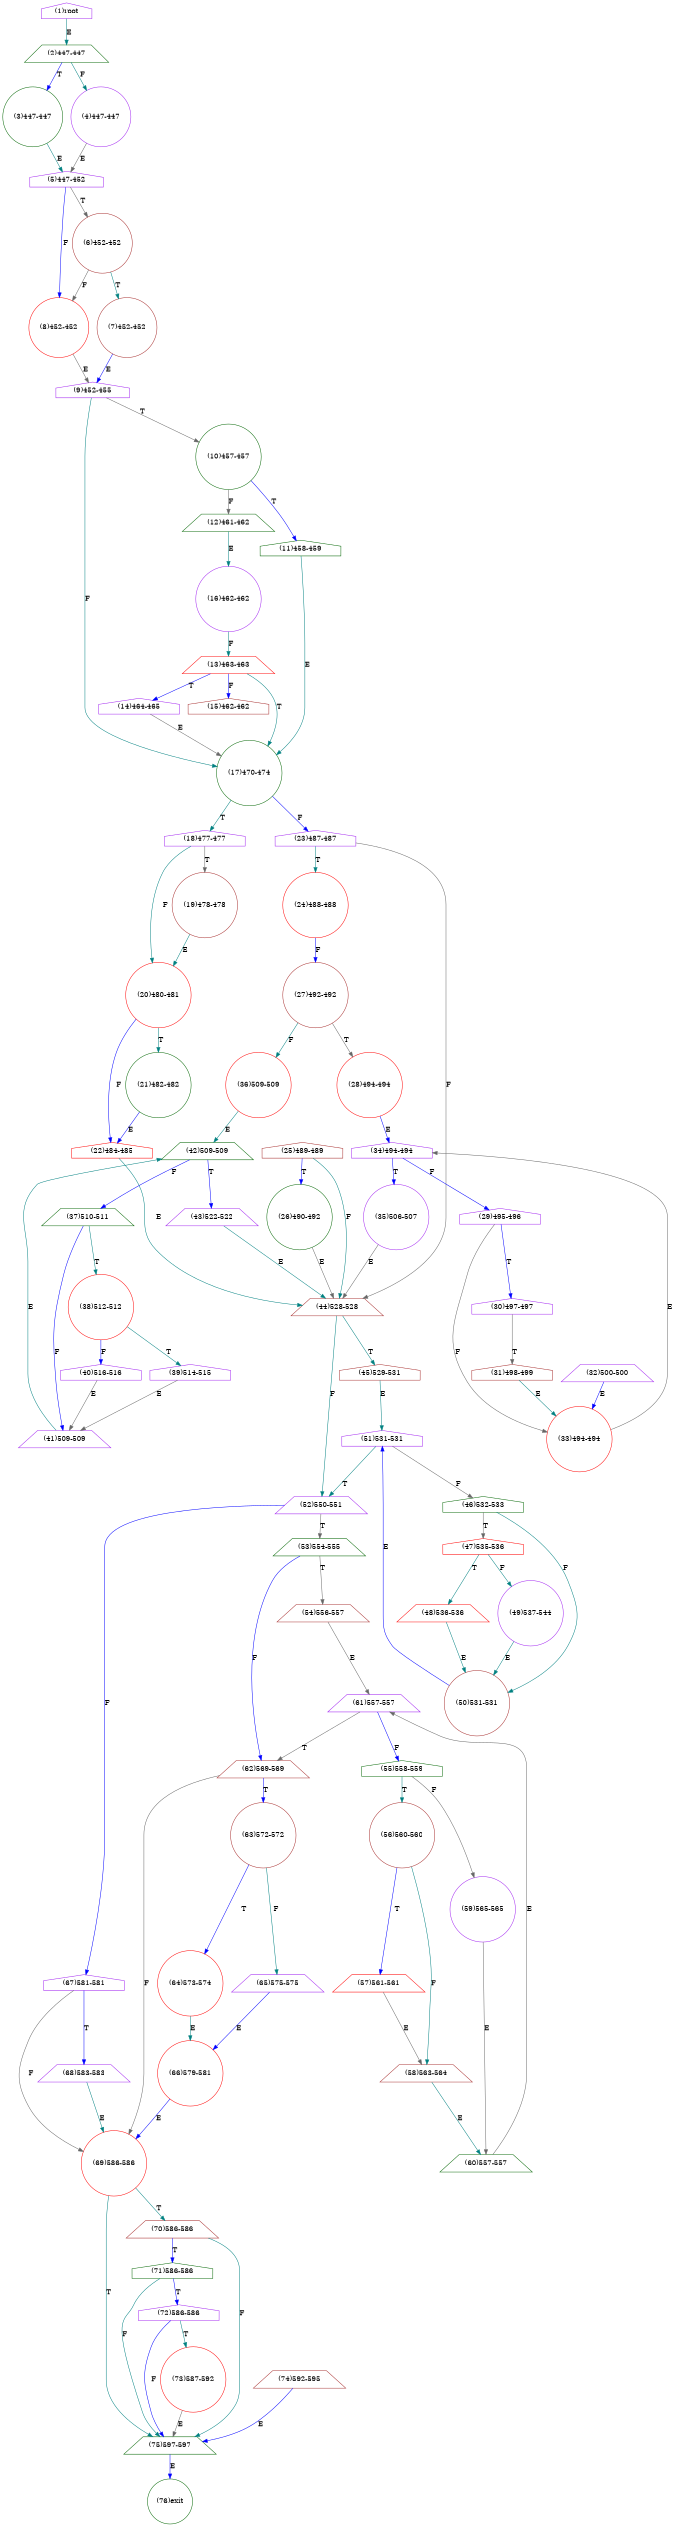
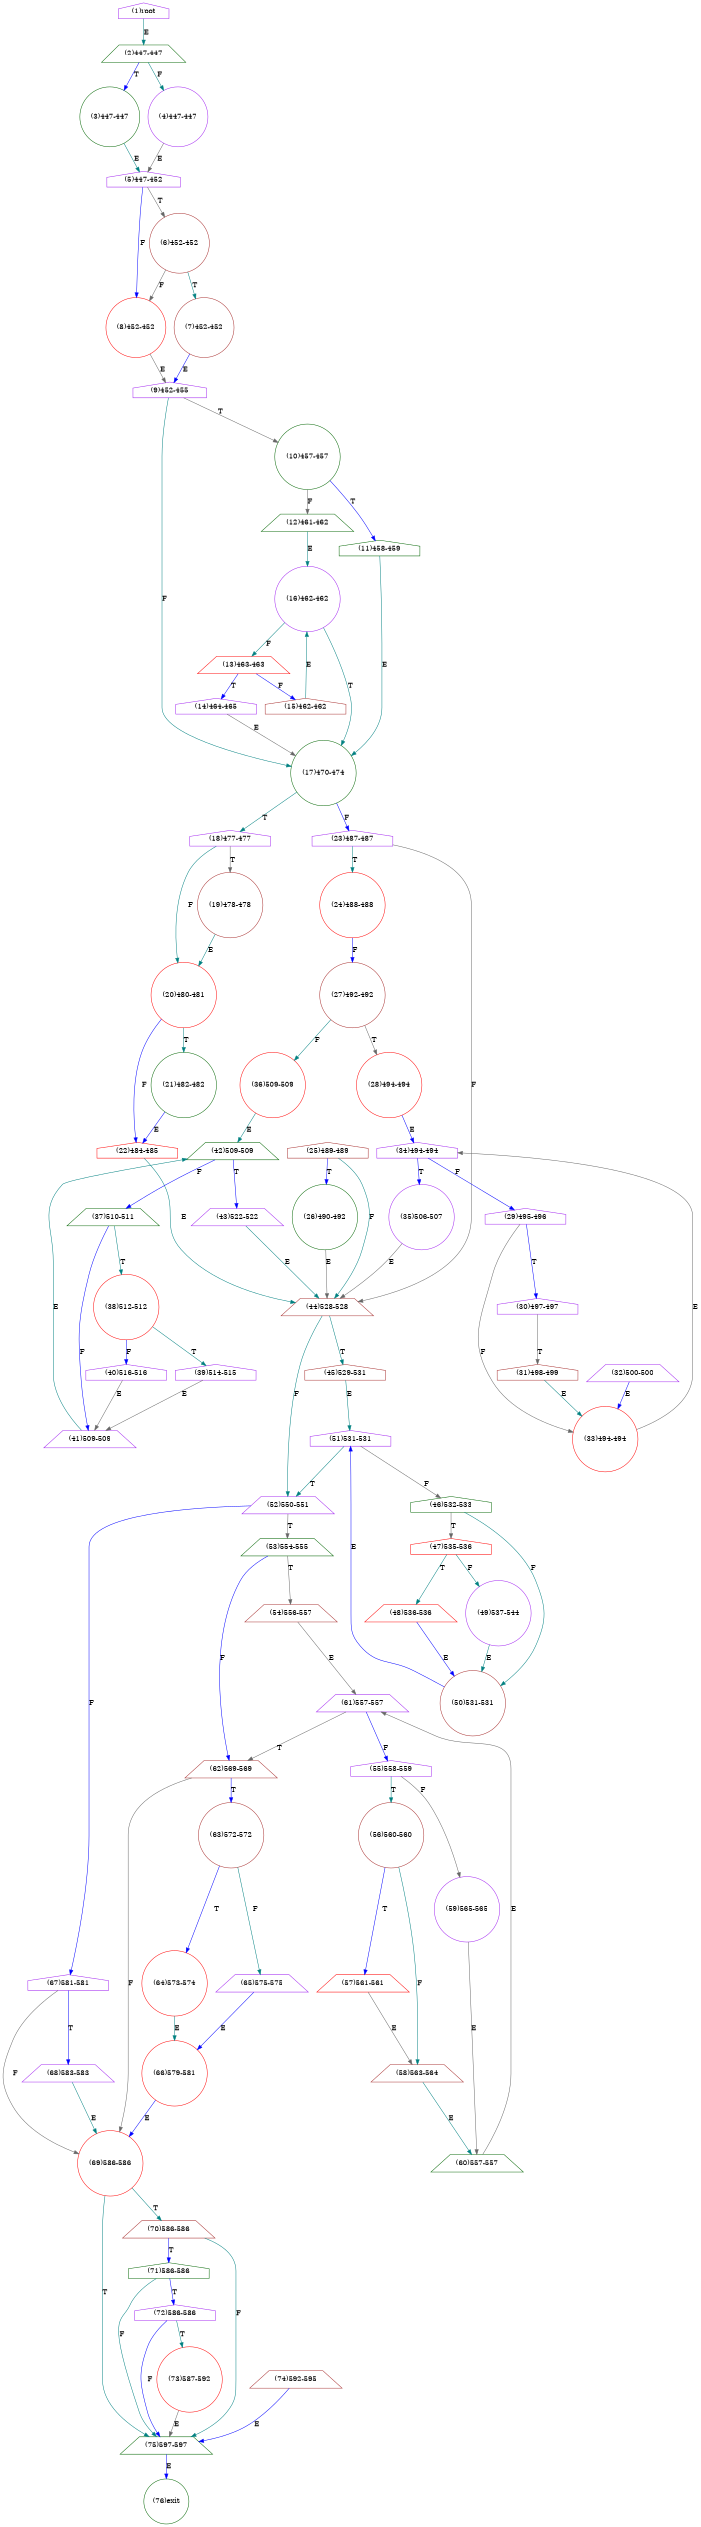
none -> (306, 667)
(275, 702) -> (346, 683)
(455, 1645) -> (434, 1647)
(402, 1769) -> (391, 1769)
